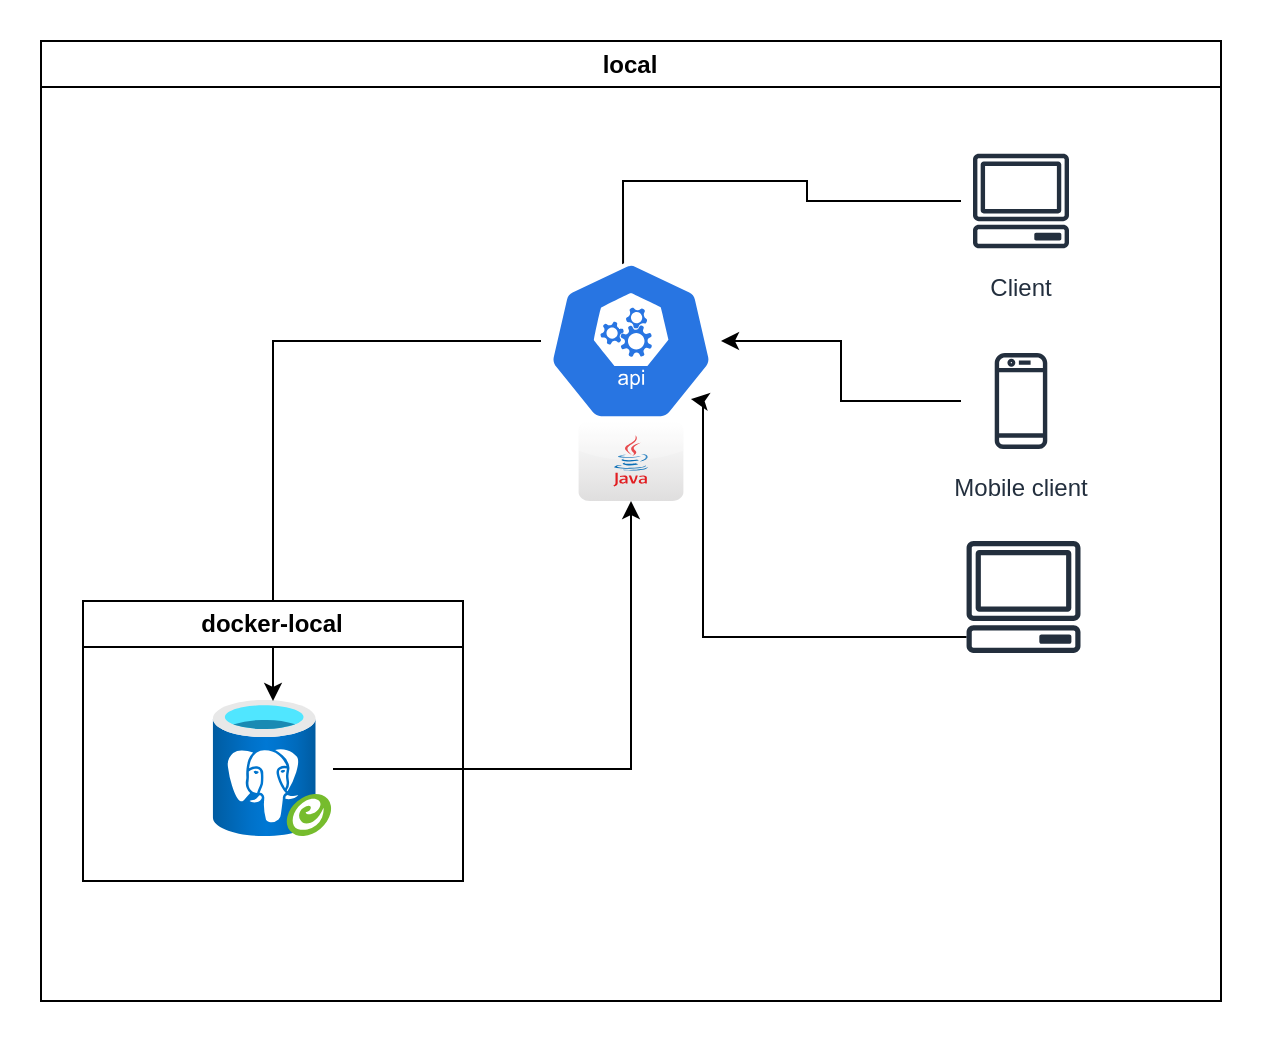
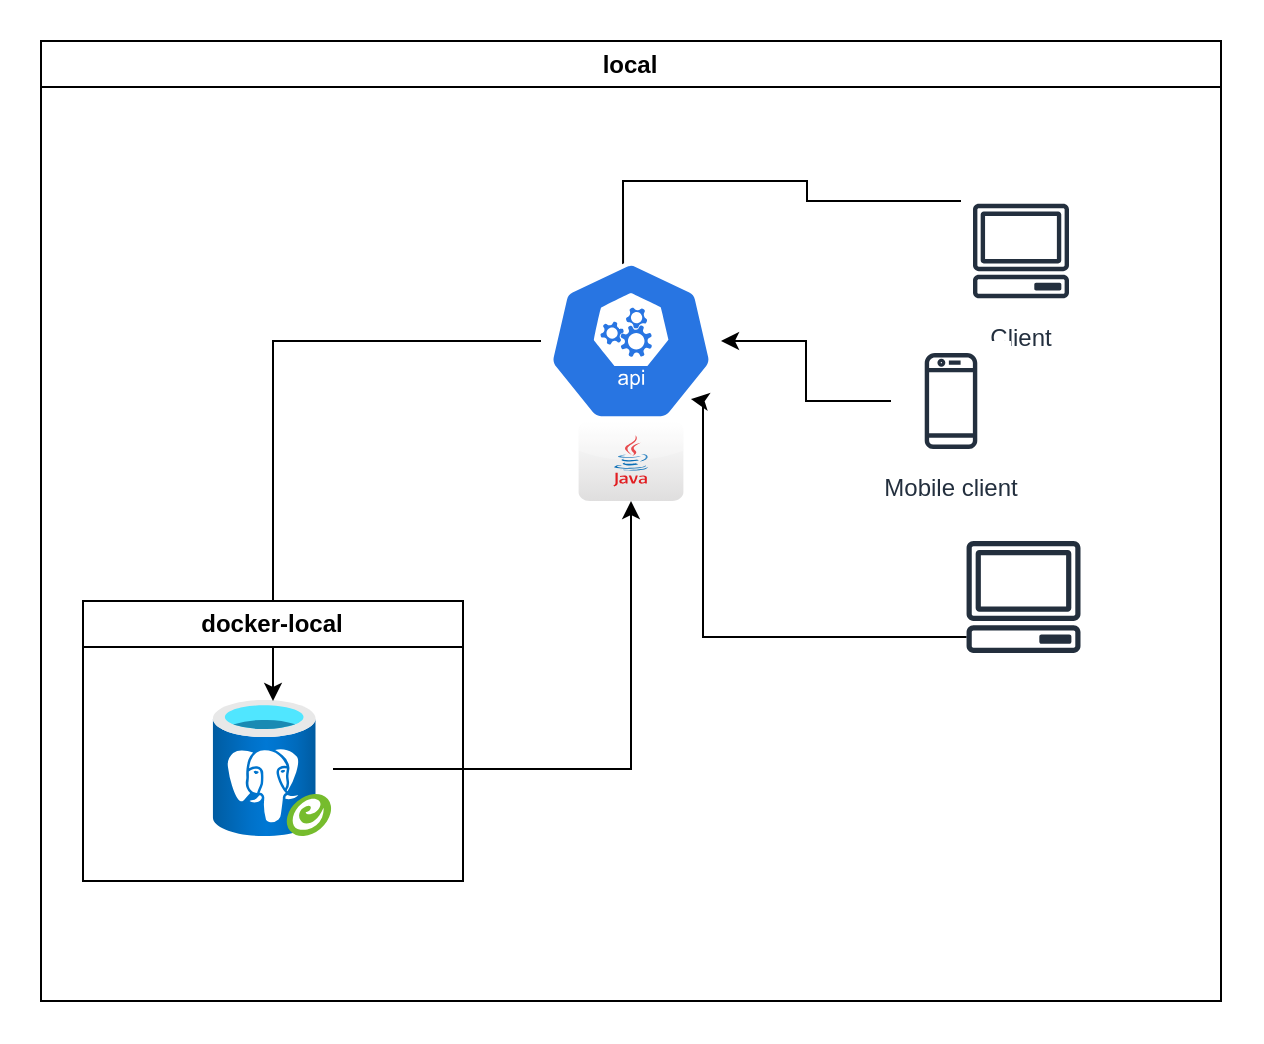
(1021, 201) -> (1021, 251)
(1021, 401) -> (951, 401)
